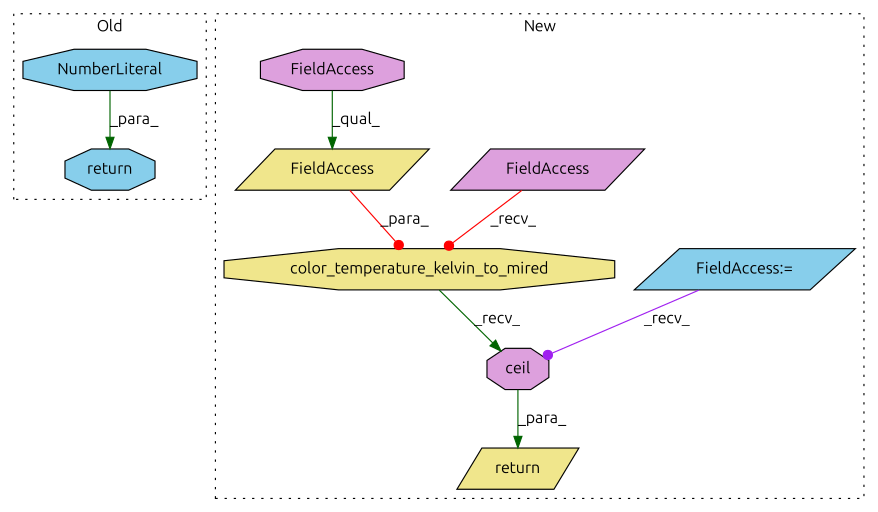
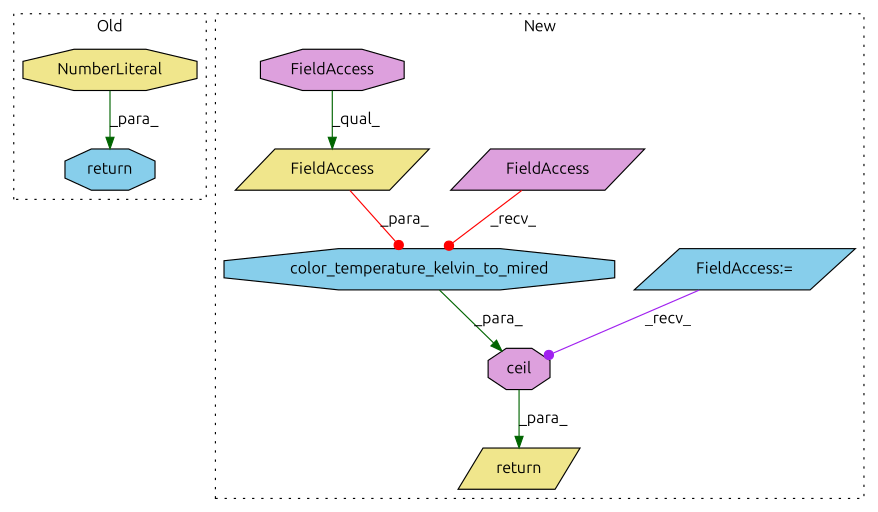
(110, 70) -> (110, 70)
(419, 269) -> (419, 269)
(497, 319) -> (499, 319)
